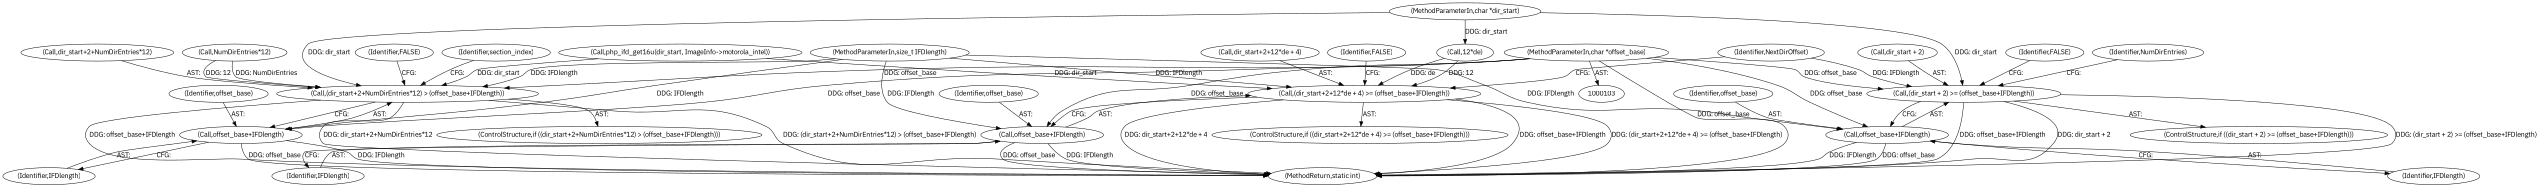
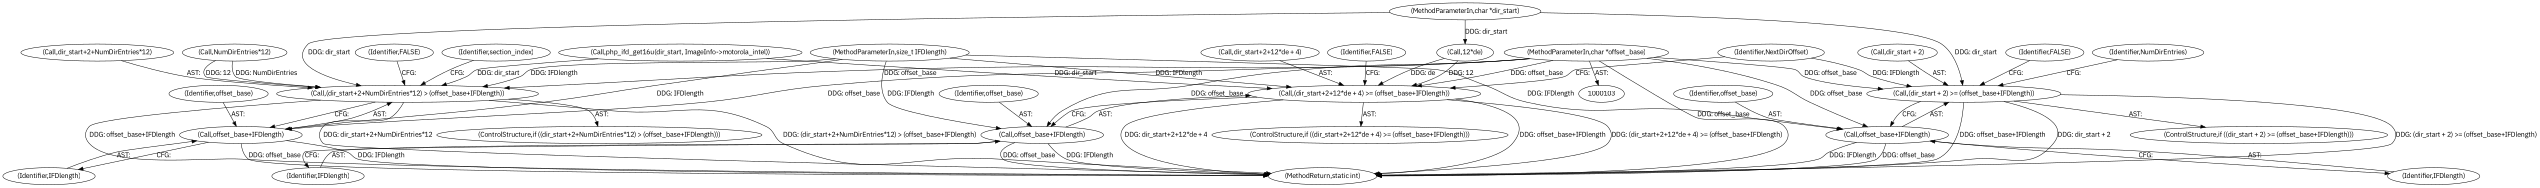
none -> (1488, 74)
